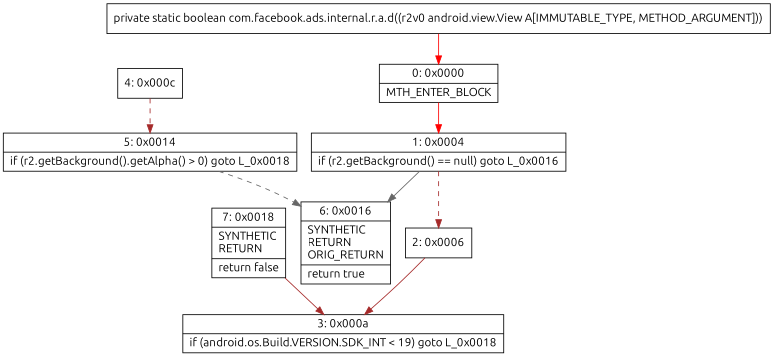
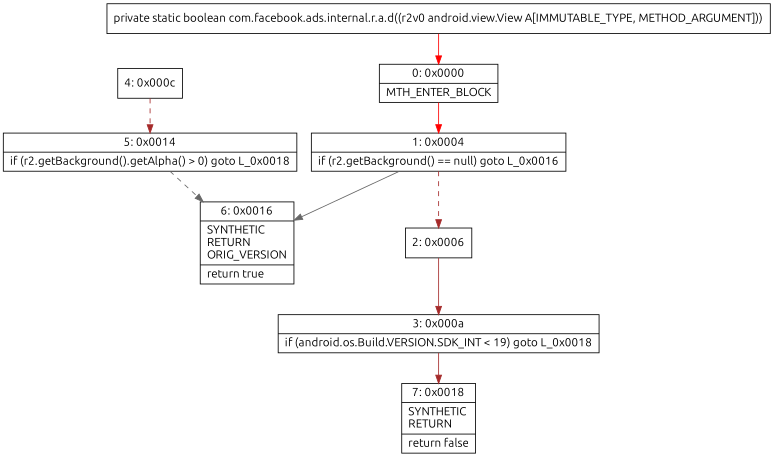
(346, 255) -> (247, 255)
(301, 293) -> (439, 364)
